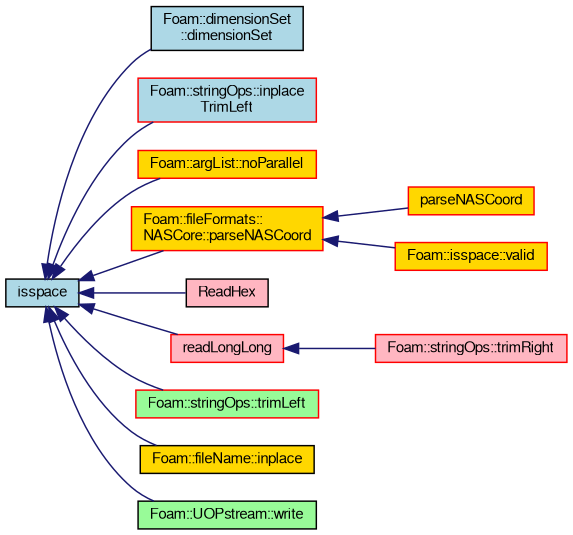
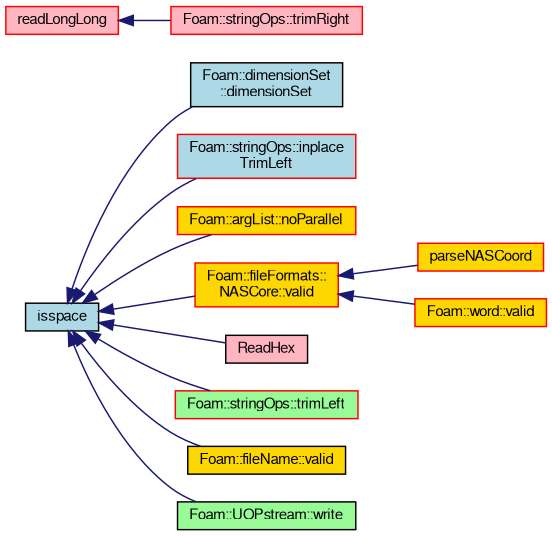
(227, 229) -> (267, 285)
(471, 256) -> (481, 313)
(135, 322) -> none
(227, 460) -> (267, 460)
